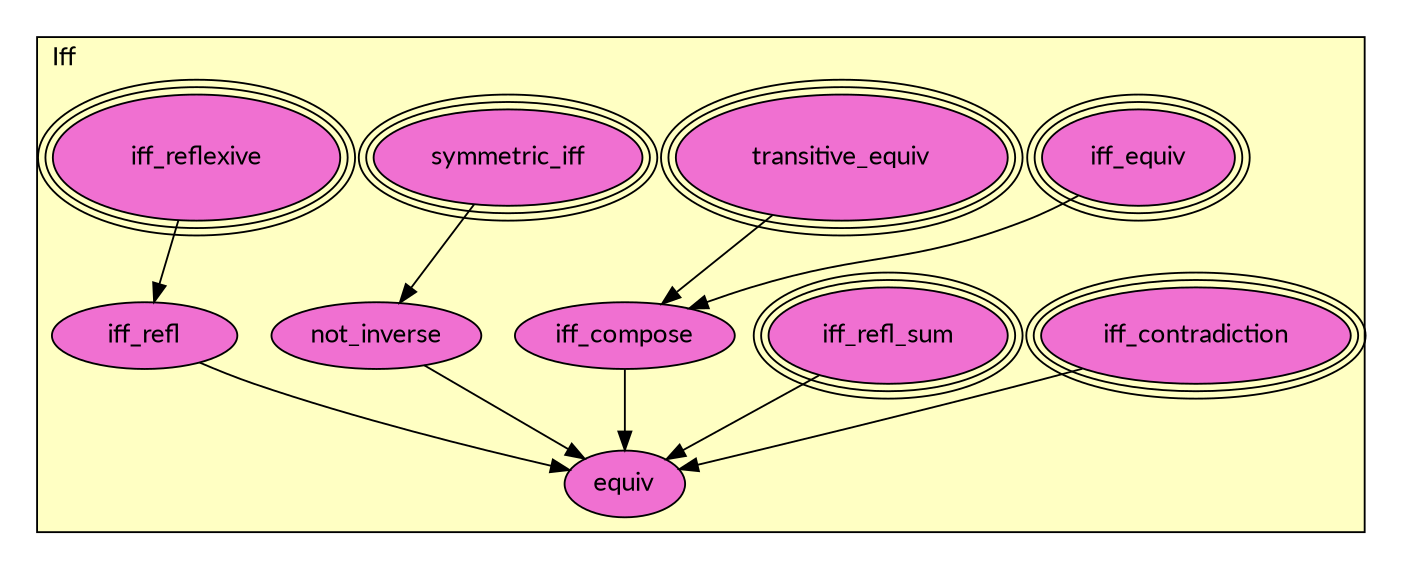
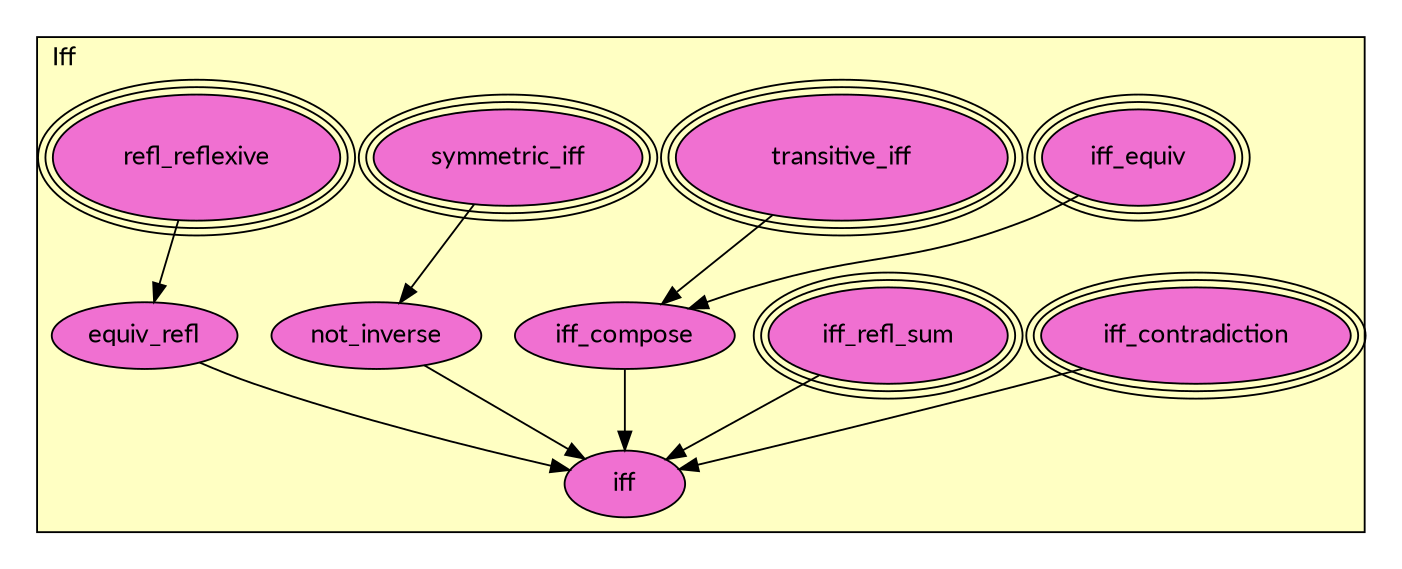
(197, 158) -> (197, 158)
(842, 158) -> (842, 158)
(145, 336) -> (145, 336)
(625, 484) -> (625, 484)
